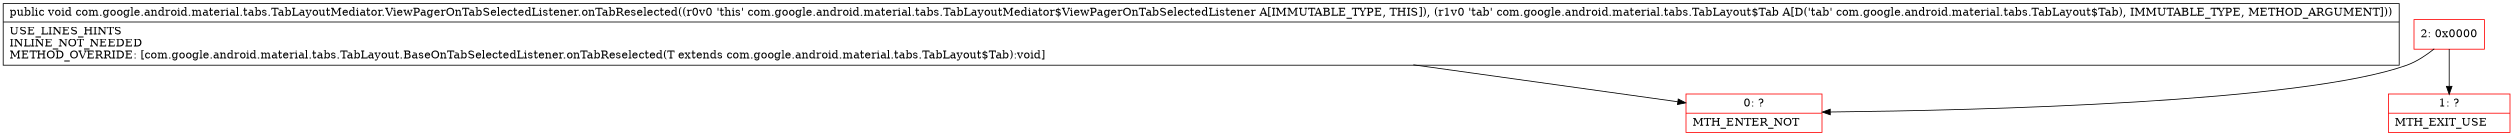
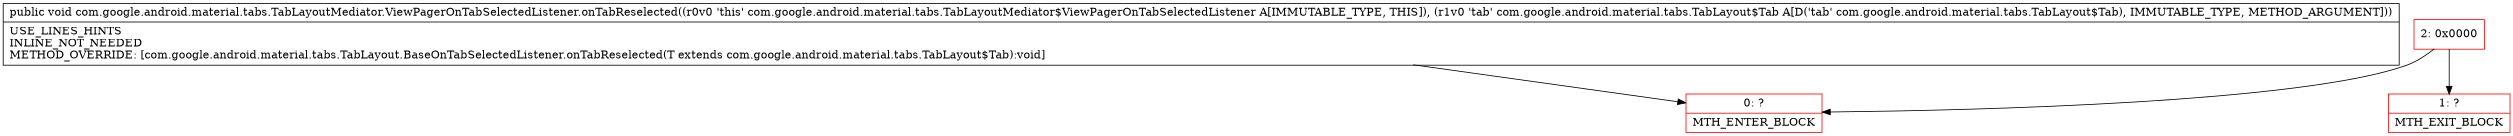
(1746, 122) -> (1754, 122)
(2441, 122) -> (2449, 122)
